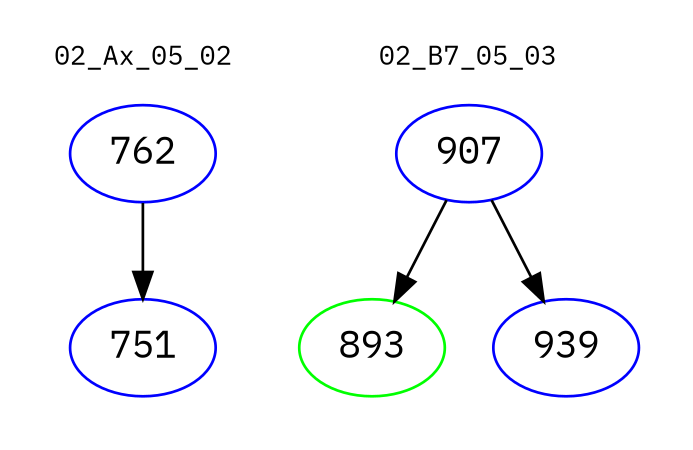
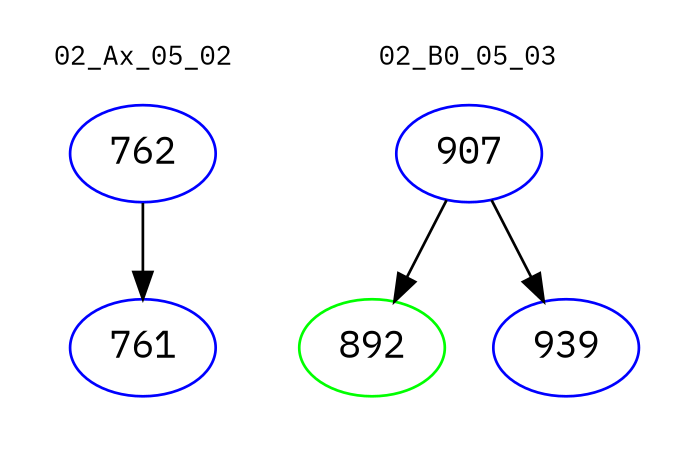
(469, 58) -> (469, 58)
(143, 348) -> (143, 348)
(372, 348) -> (372, 348)
